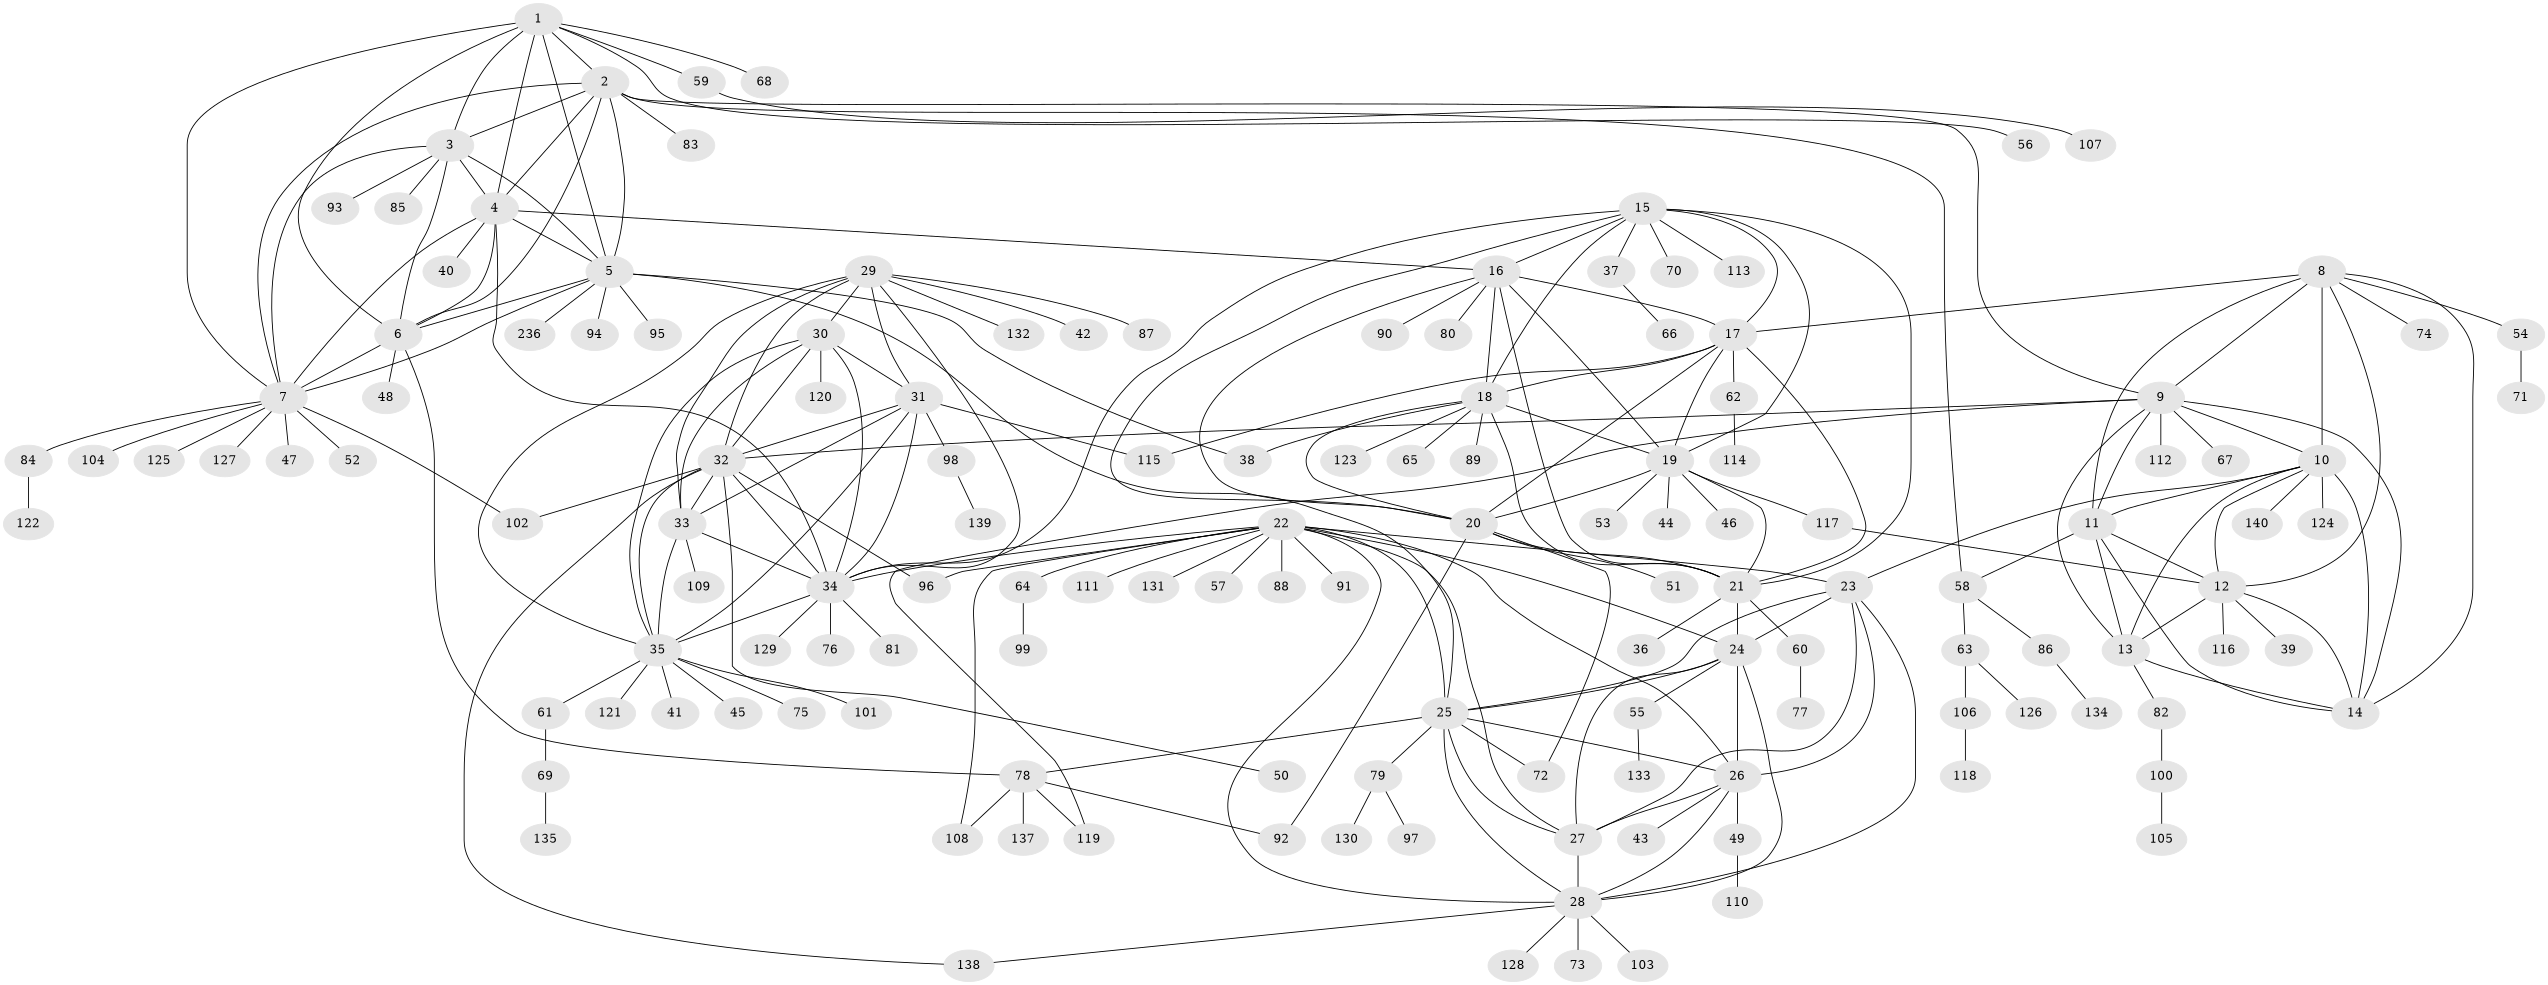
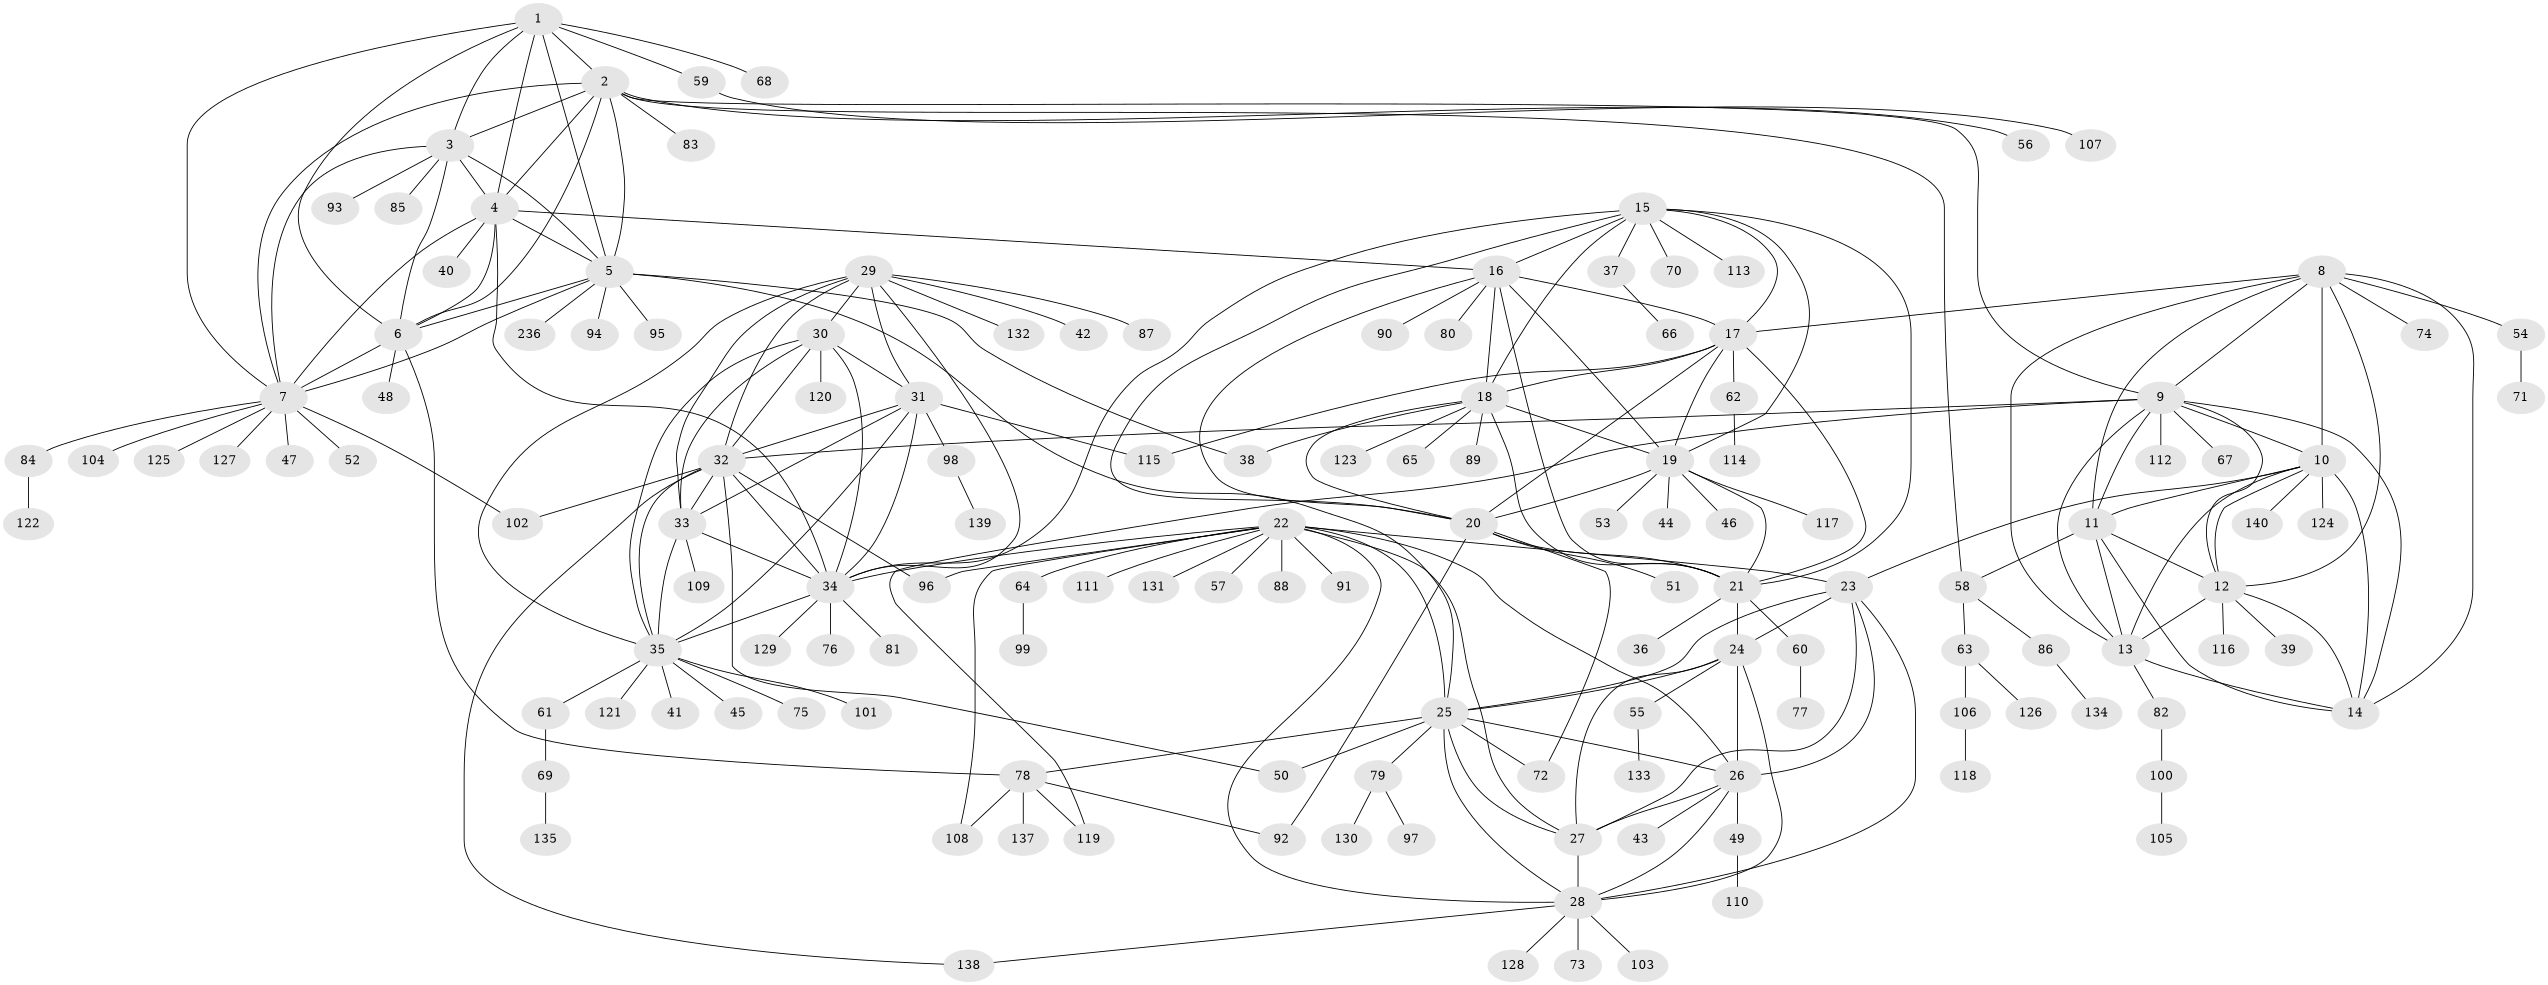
(1309, 124) -> (1316, 114)
none -> (2018, 379)
(2017, 554) -> (2261, 467)
(1514, 574) -> none
none -> (1363, 745)
